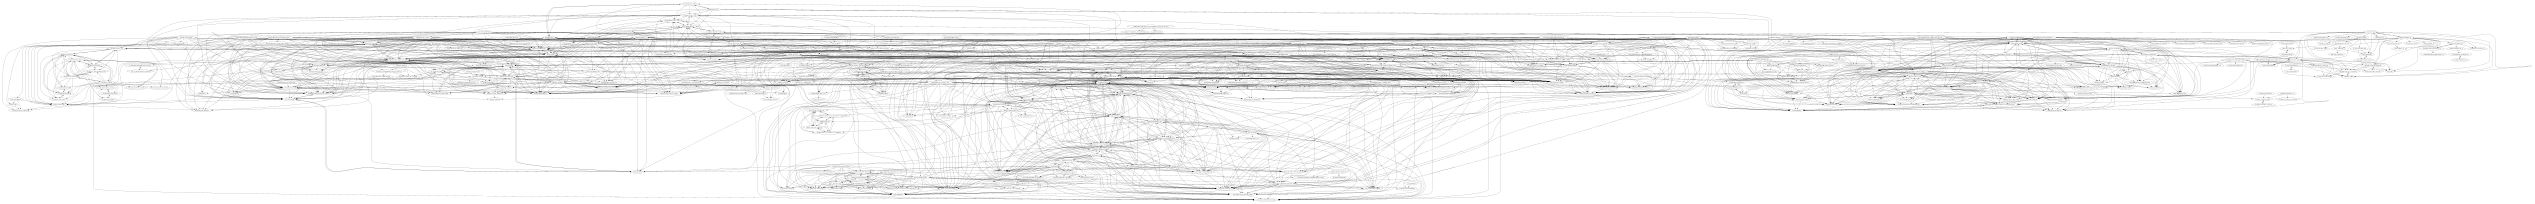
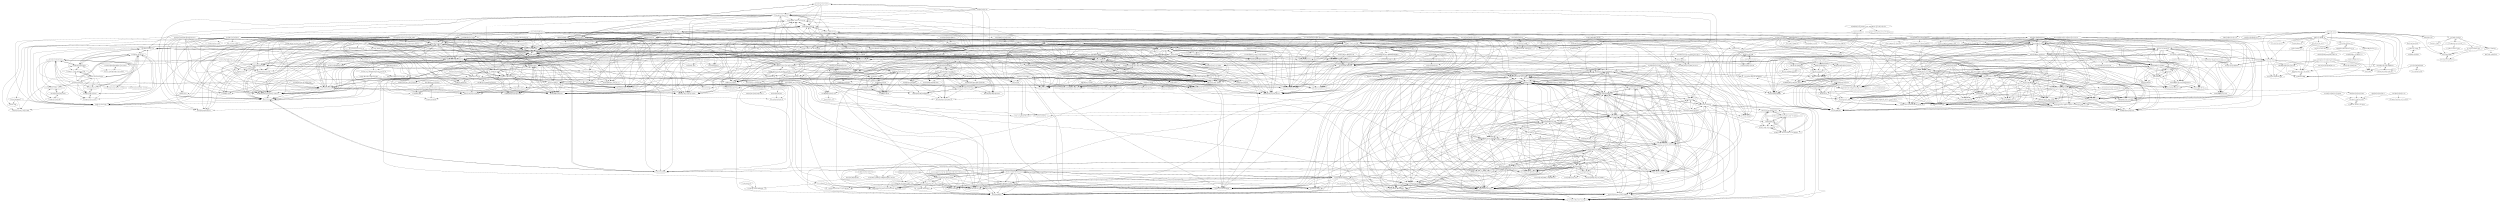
(850, 54) -> none
none -> (2333, 94)
